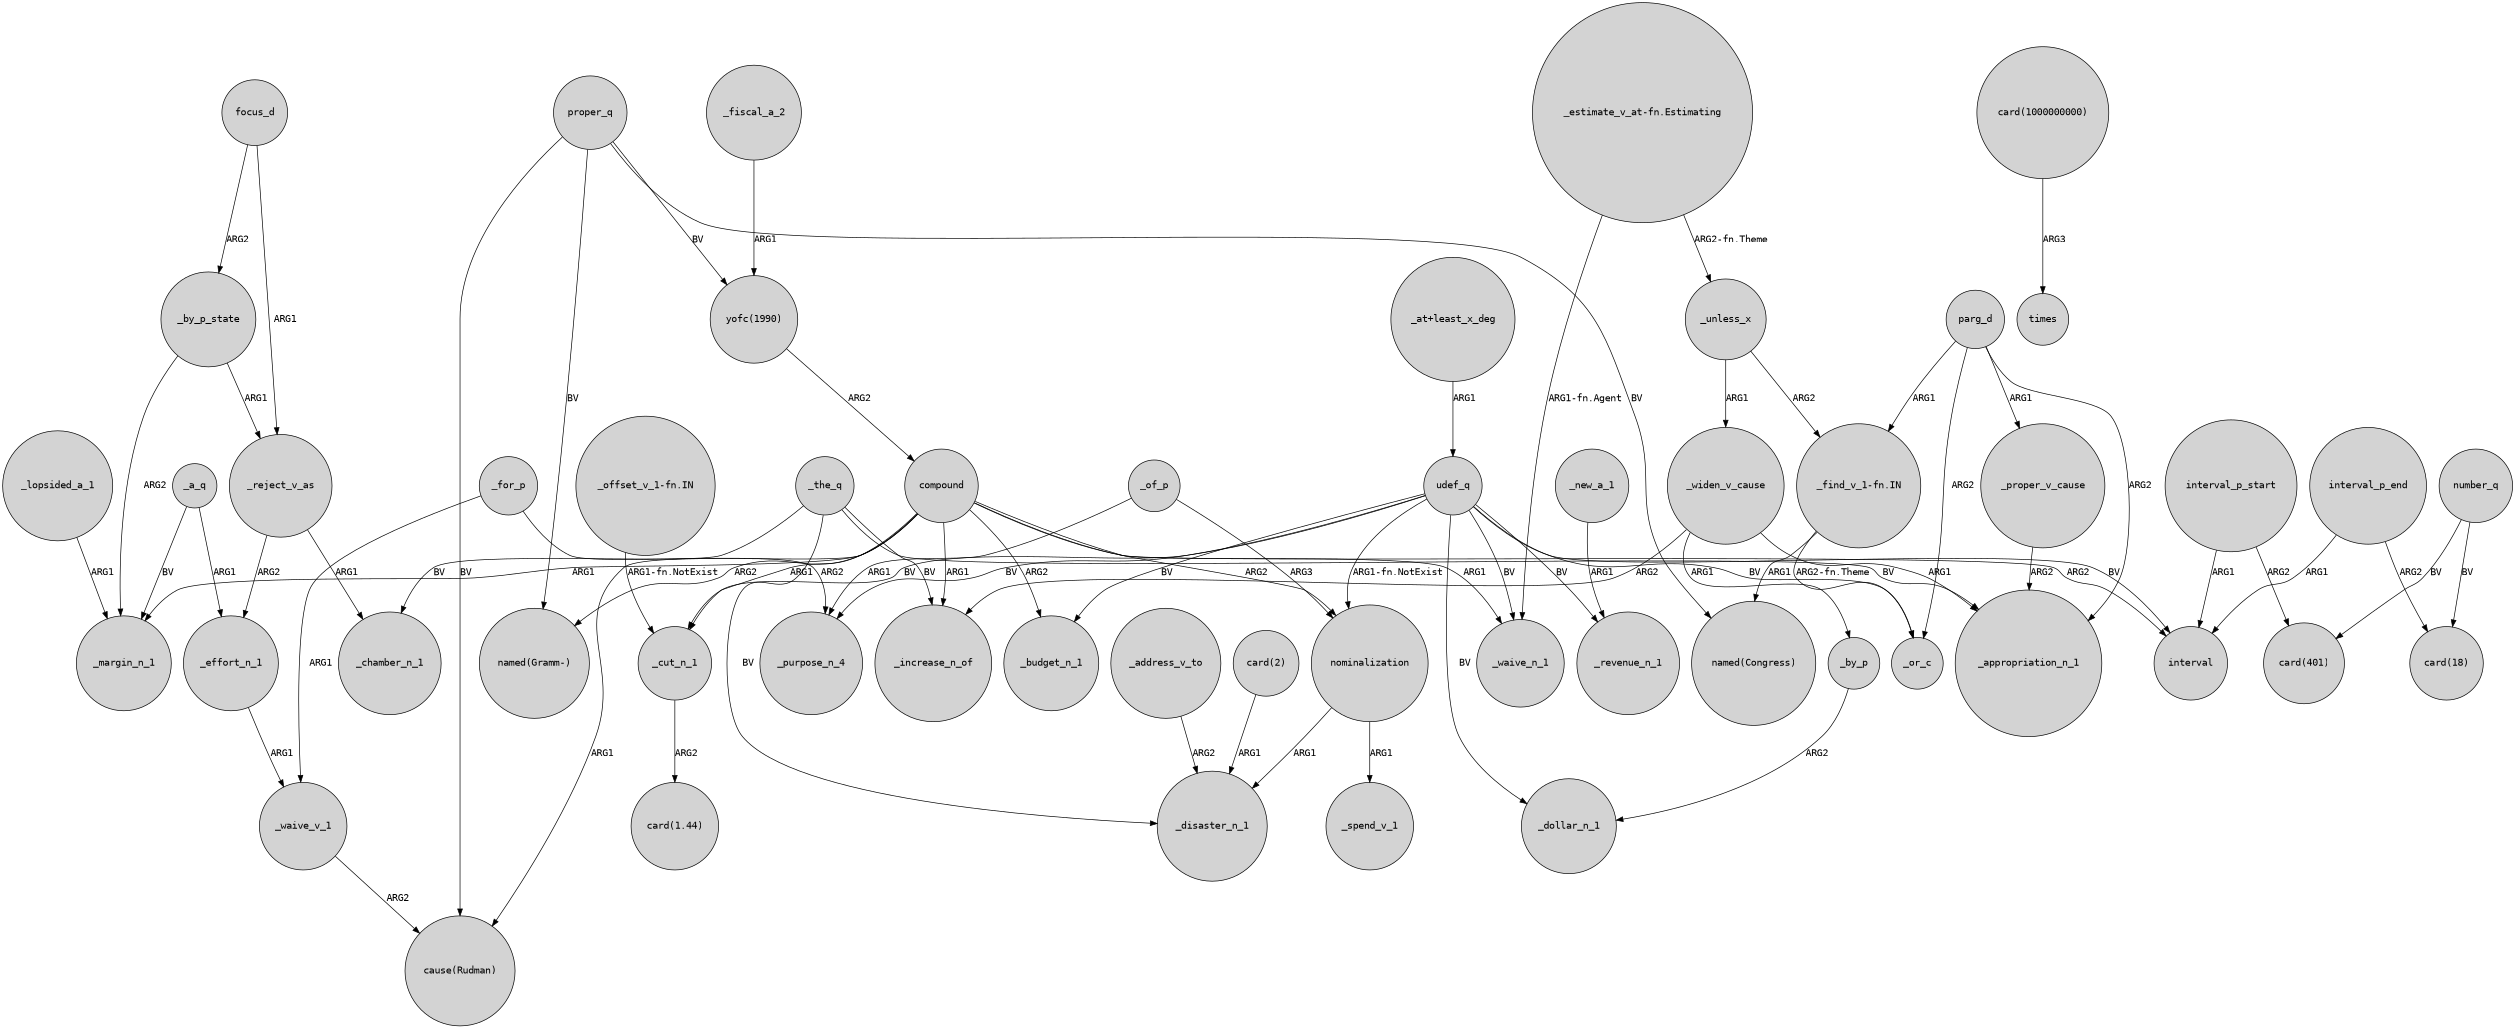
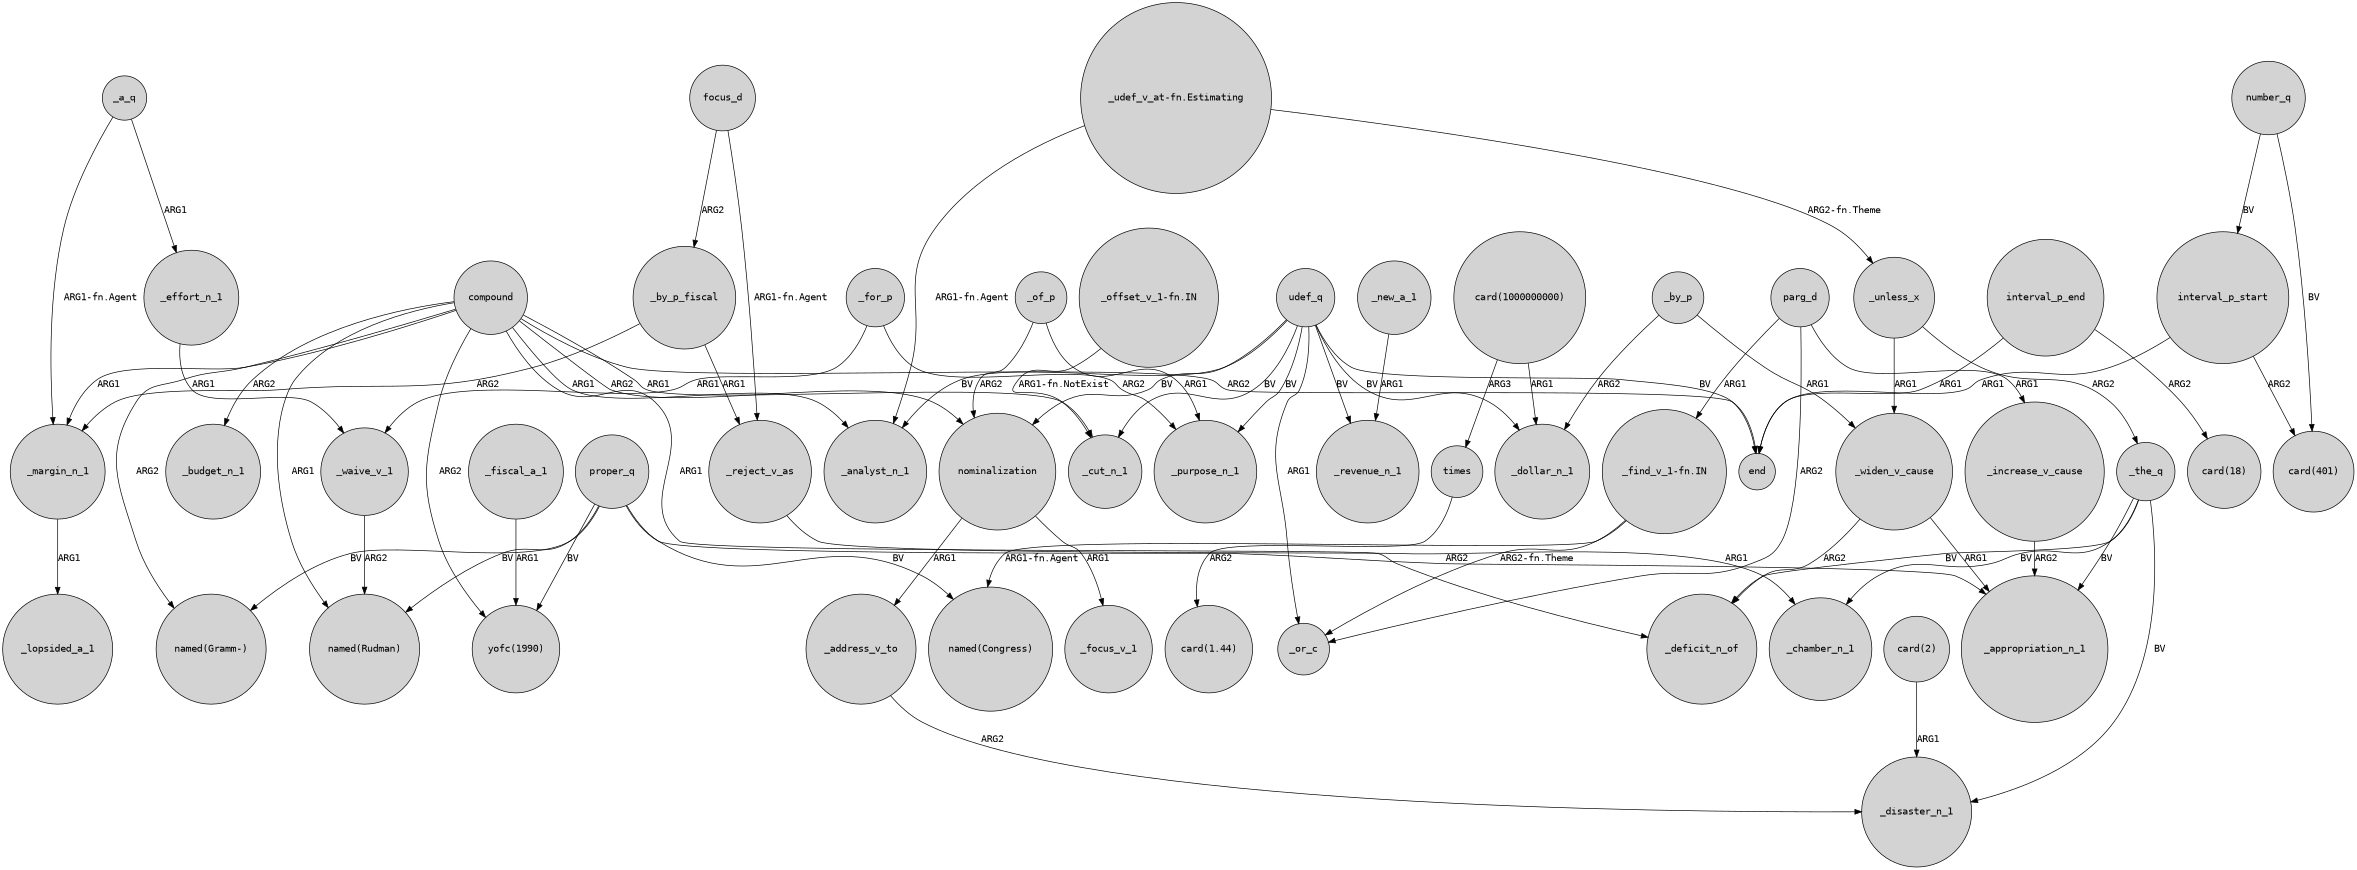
(754, 113) -> (516, 472)
(1643, 113) -> (1176, 98)
(208, 319) -> (684, 298)
(285, 319) -> (791, 298)
(1453, 319) -> none
none -> (1531, 388)
(1783, 391) -> (2033, 379)
(848, 403) -> (426, 473)
(2122, 445) -> (1331, 558)
(2043, 486) -> (2035, 472)
(1317, 523) -> none
(2462, 571) -> (2250, 180)
(168, 573) -> (101, 298)
(256, 573) -> none
(1302, 573) -> (991, 385)
(1398, 573) -> (1167, 385)
(1755, 573) -> (1299, 472)
(1780, 573) -> (1042, 559)
(91, 575) -> (58, 553)
(1751, 586) -> (1772, 372)
(811, 663) -> (1205, 472)
(933, 663) -> (1702, 649)
(1520, 663) -> (875, 472)
(2191, 663) -> (1757, 472)
(675, 738) -> (1319, 546)
(1295, 746) -> (930, 559)
(1370, 826) -> (1109, 649)
(460, 971) -> (365, 649)
